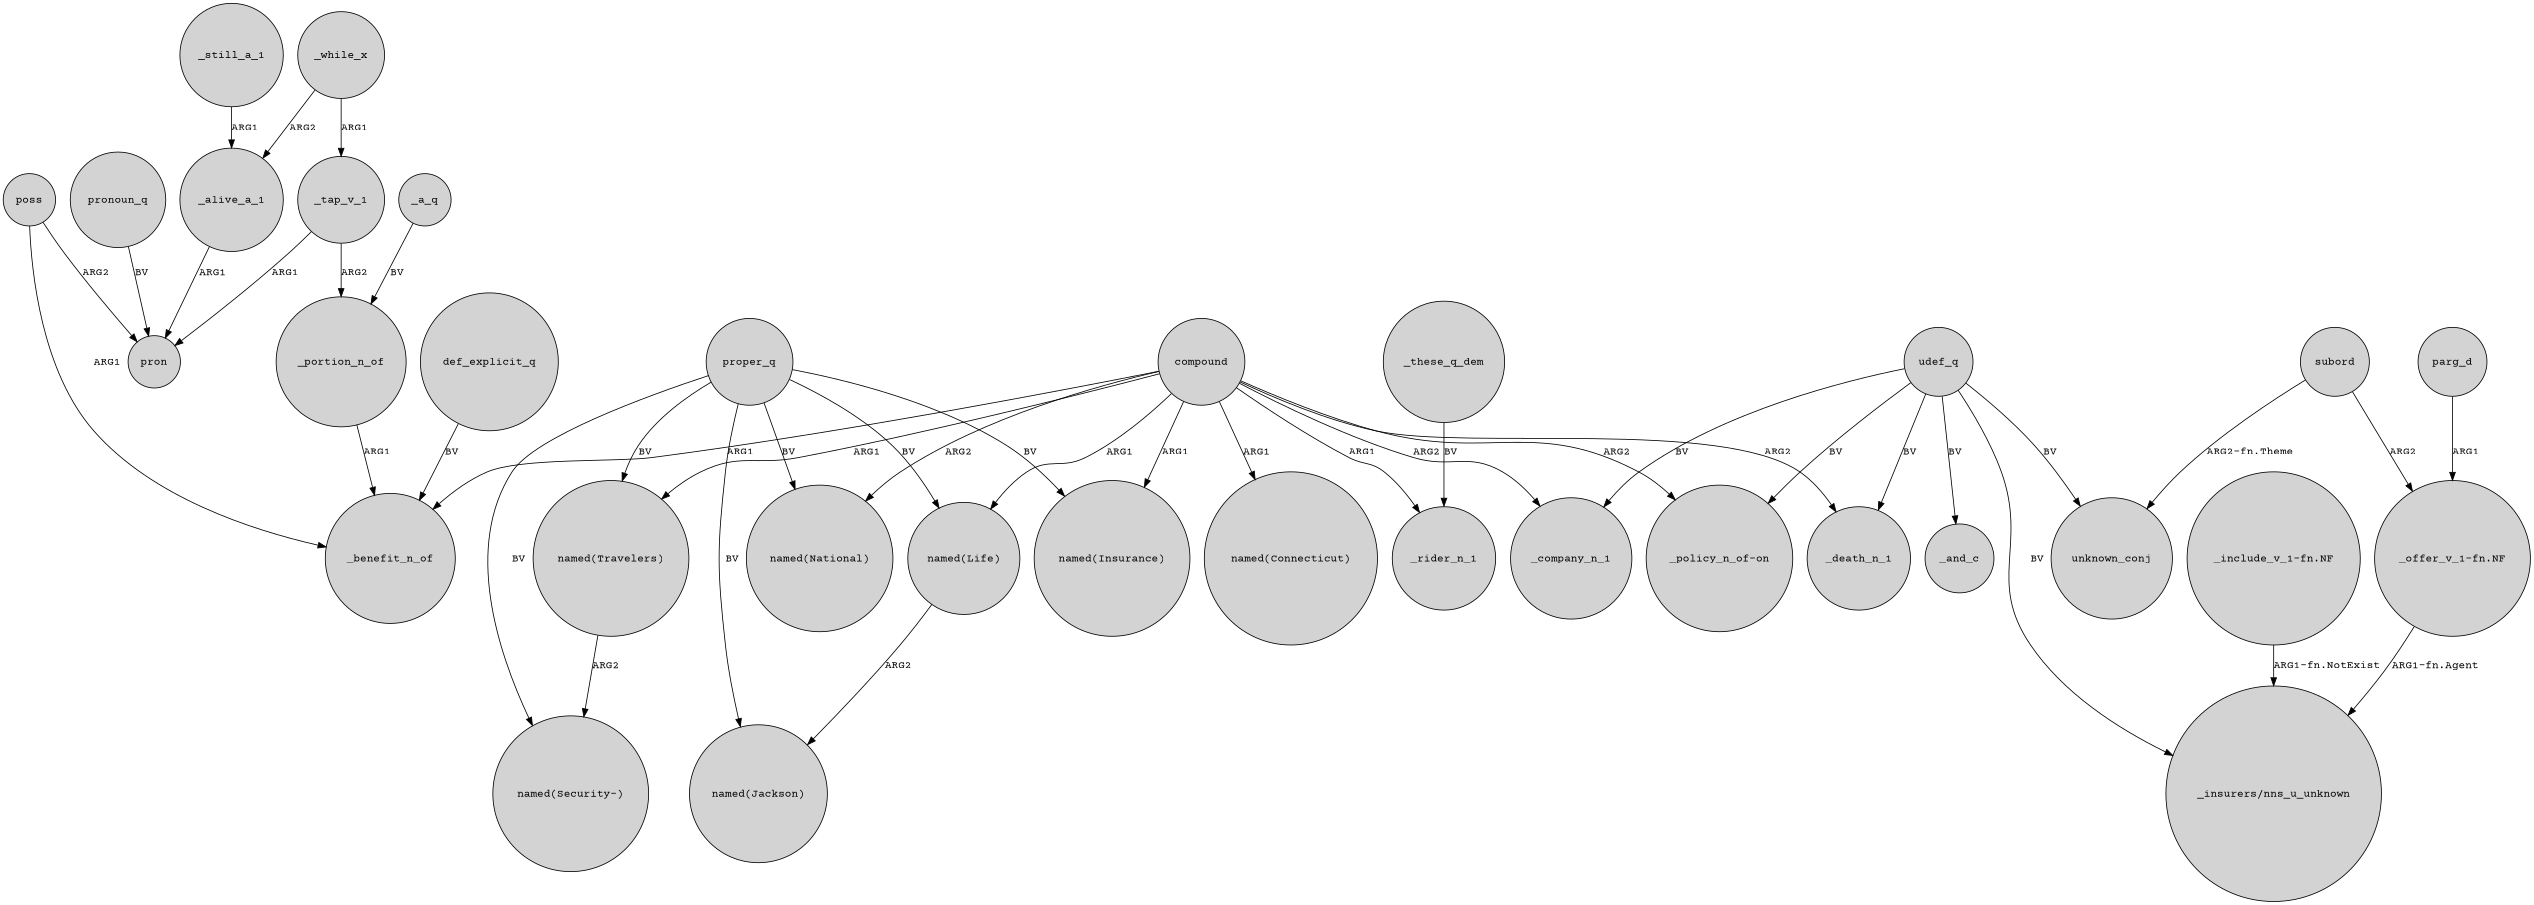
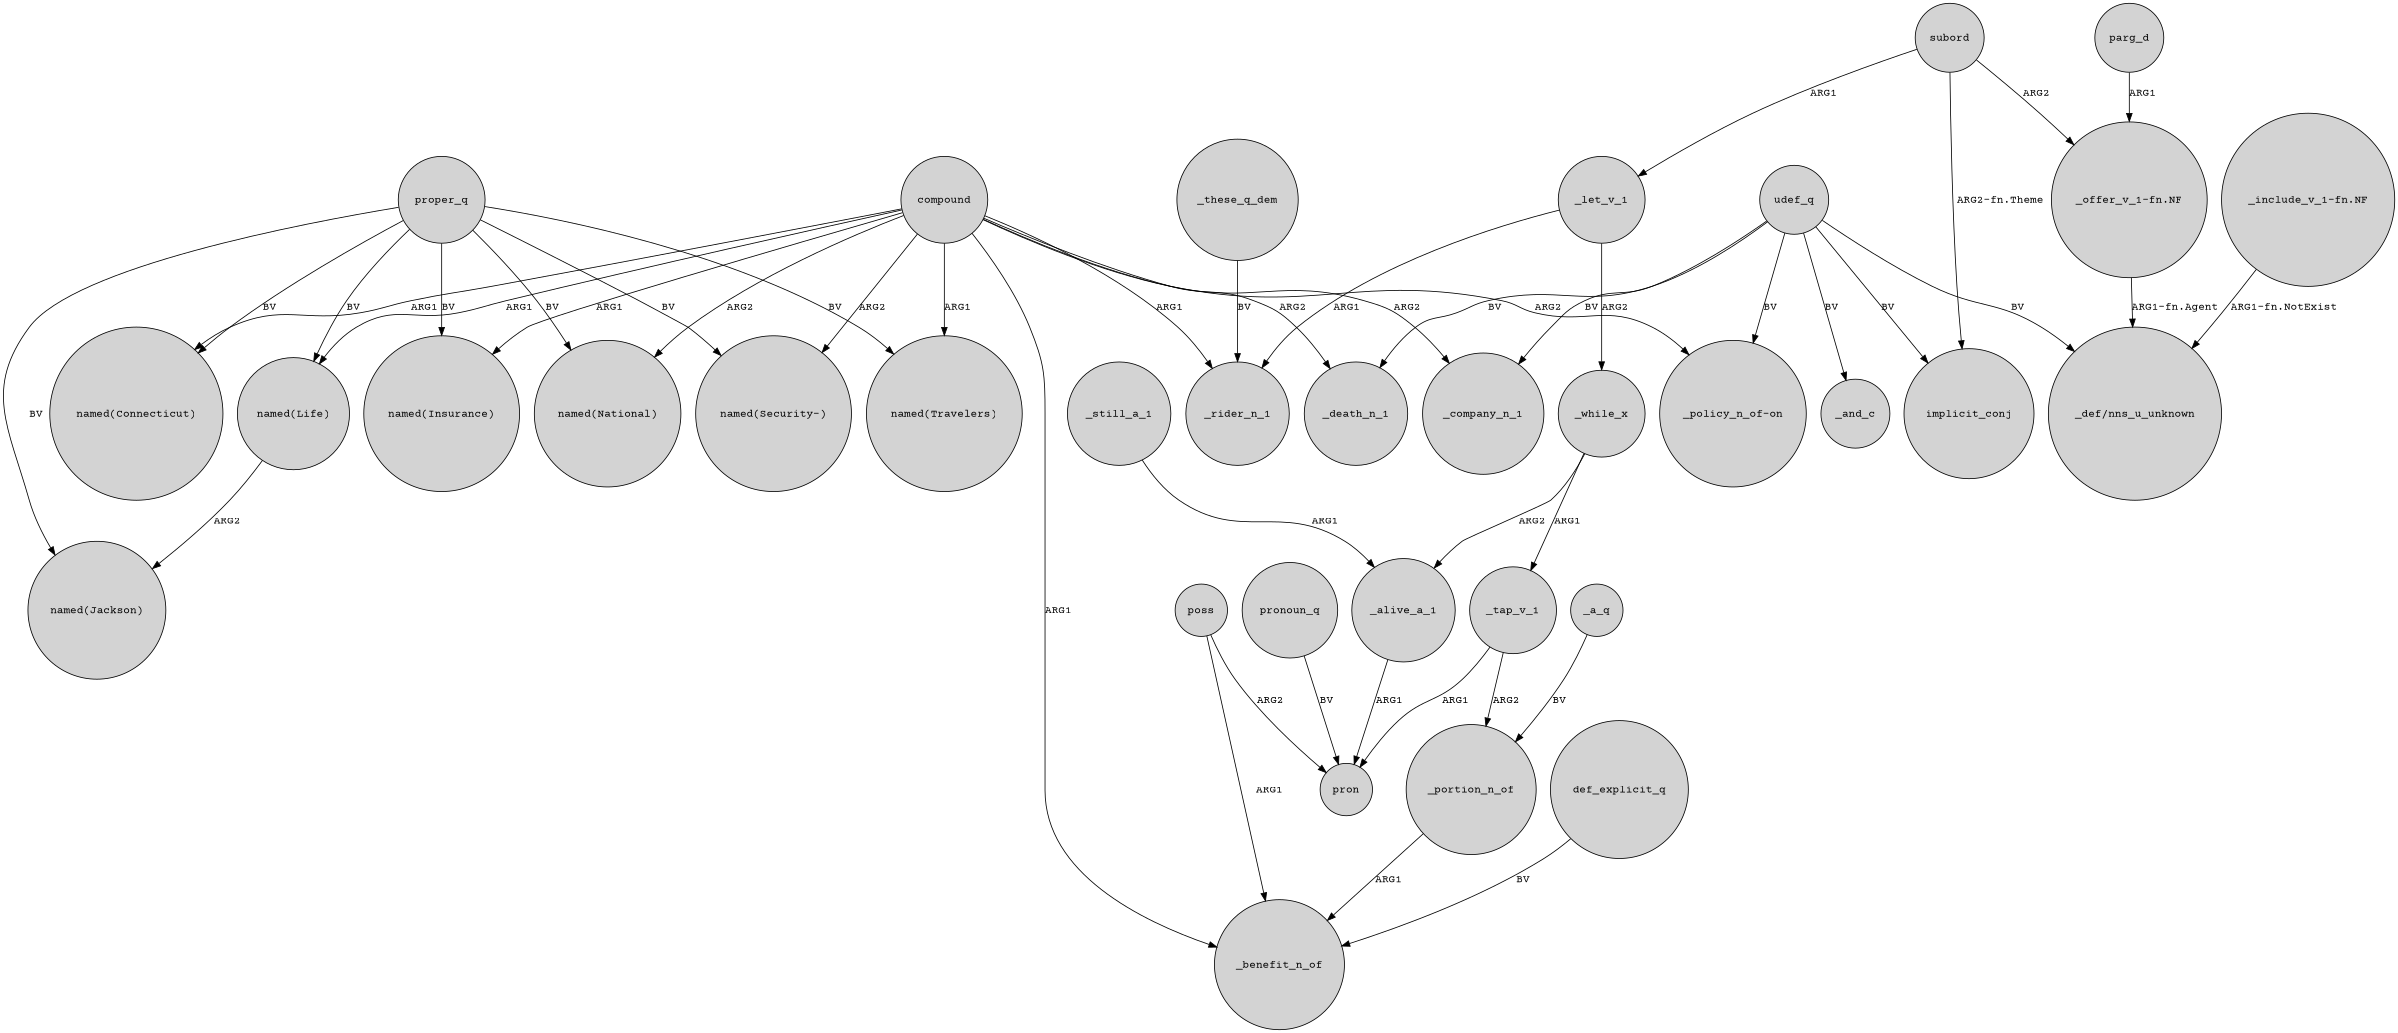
none -> (1602, 200)
none -> (301, 279)
(2112, 558) -> (1969, 414)
(592, 672) -> (872, 290)
(2274, 794) -> (2135, 414)
